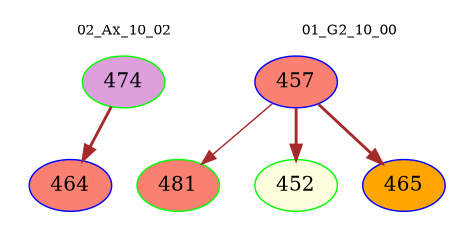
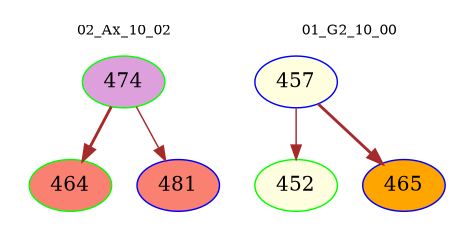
(296, 82) -> (296, 82)
(253, 120) -> (147, 127)
(296, 127) -> (296, 127)
(70, 185) -> (70, 185)
(178, 185) -> (178, 185)
